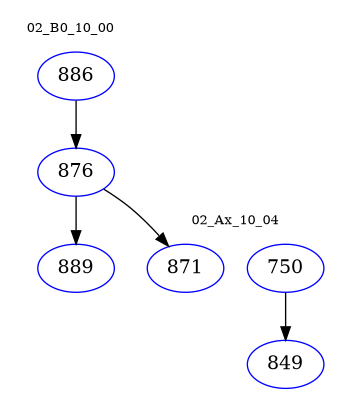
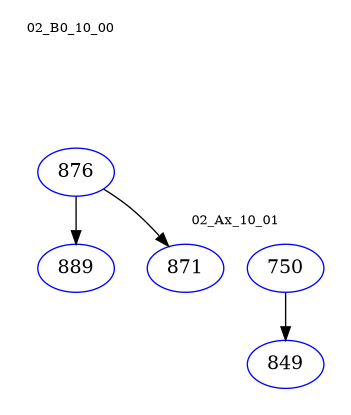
(76, 76) -> none
(236, 221) -> (236, 221)
